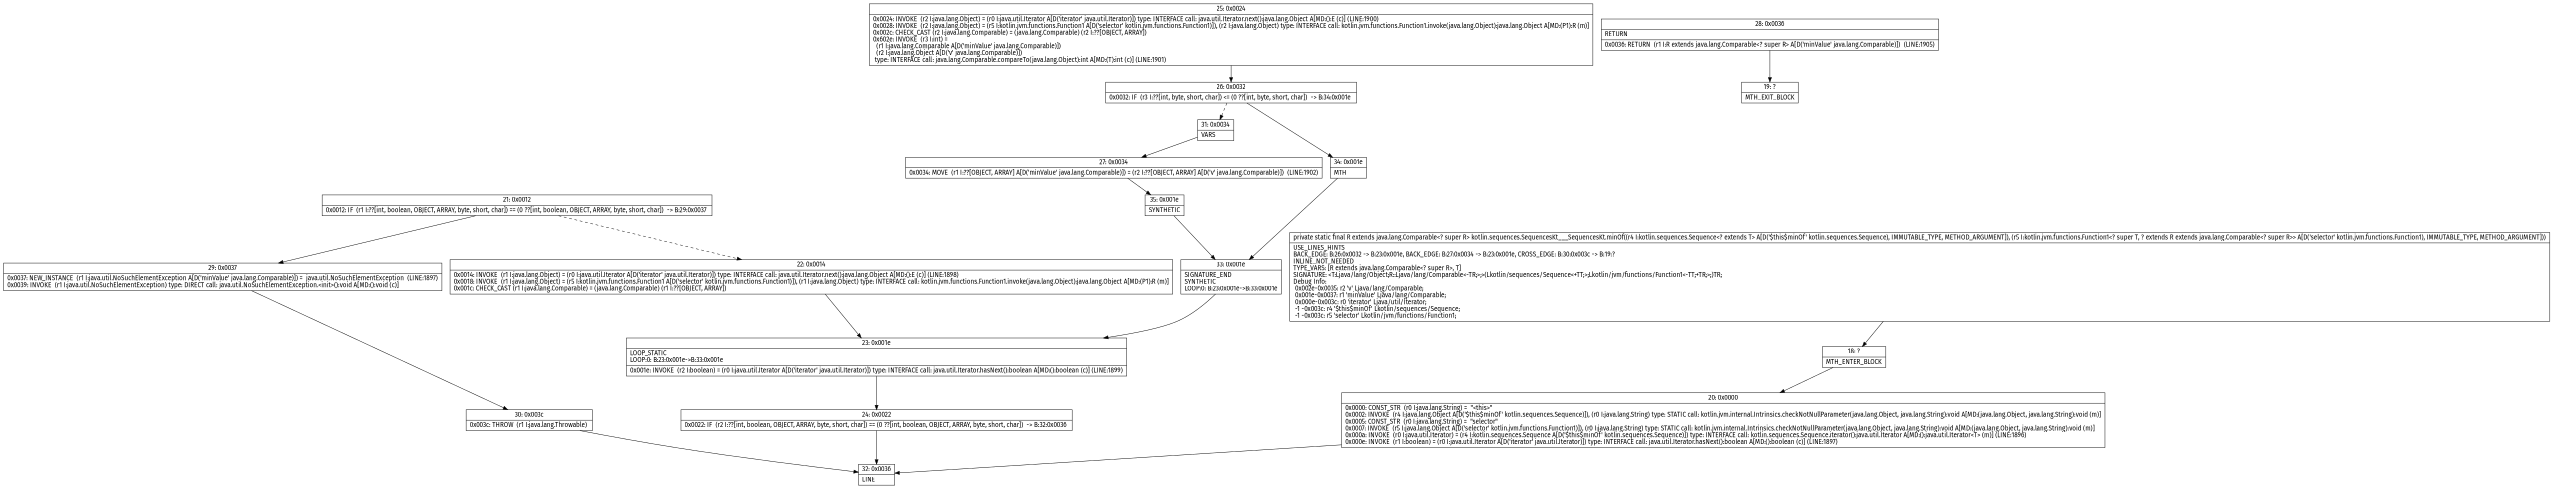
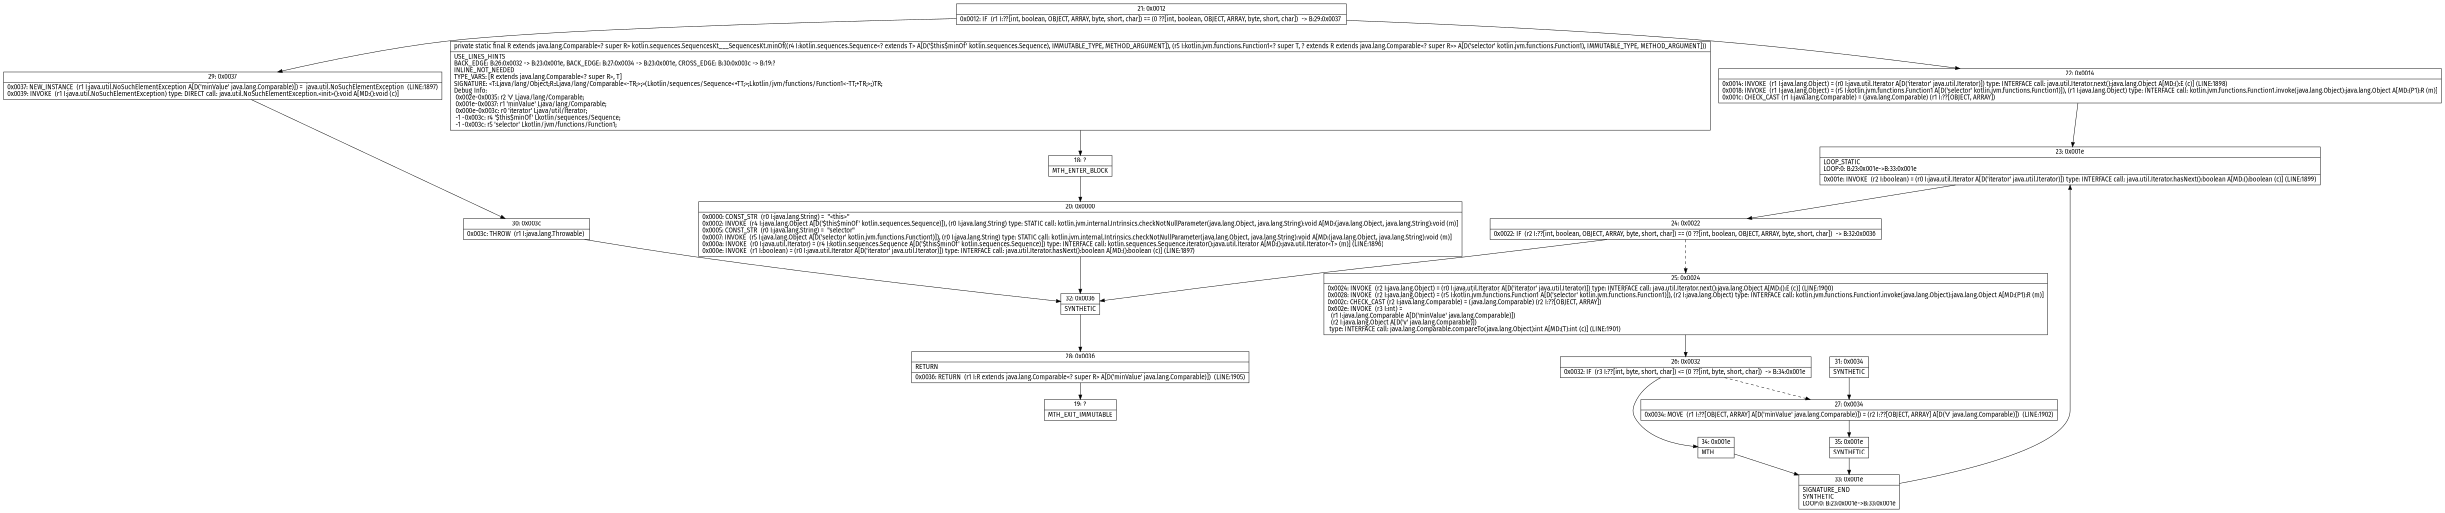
(1770, 98) -> (1080, 415)
(1224, 109) -> (1765, 388)
(1208, 135) -> (1849, 372)
(648, 237) -> (1652, 36)
none -> (1686, 254)
none -> (1080, 331)
(869, 480) -> (1080, 309)
